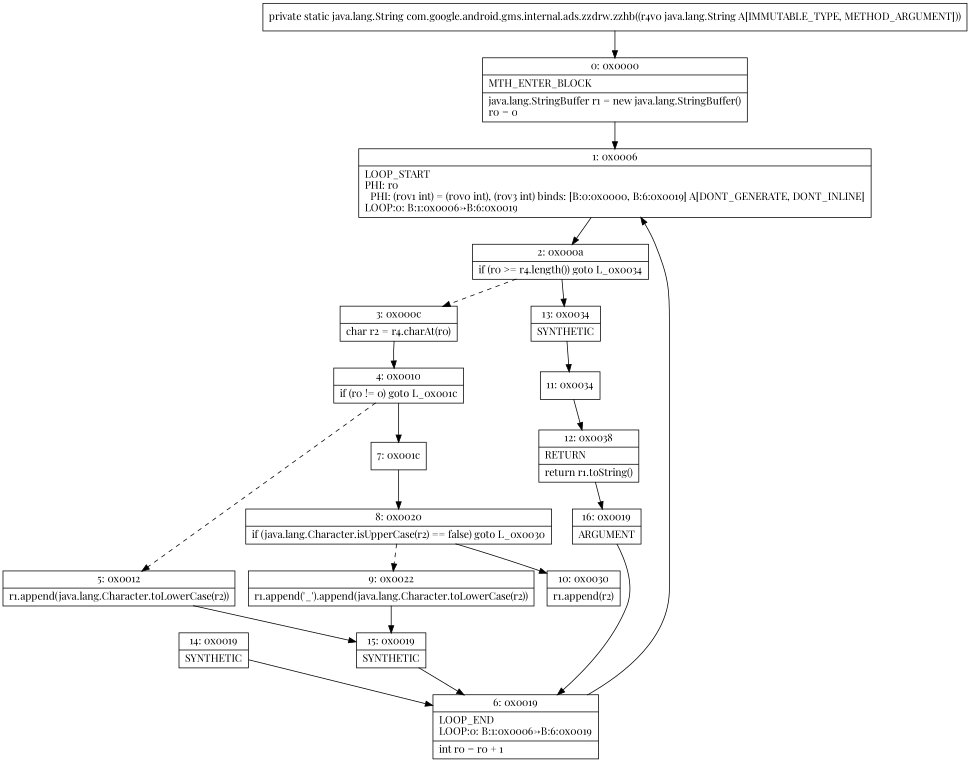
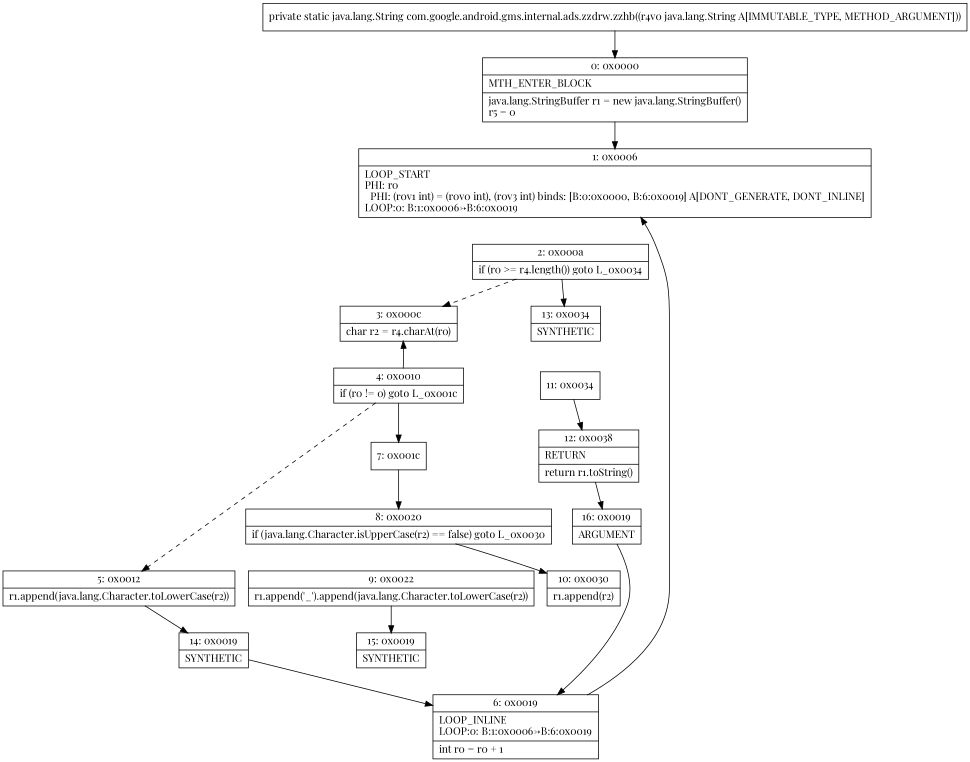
(503, 113) -> (502, 113)
(584, 228) -> none
(394, 351) -> (404, 358)
(568, 353) -> none
(395, 554) -> none
(271, 623) -> (163, 617)
(438, 679) -> none
(467, 720) -> (473, 720)
